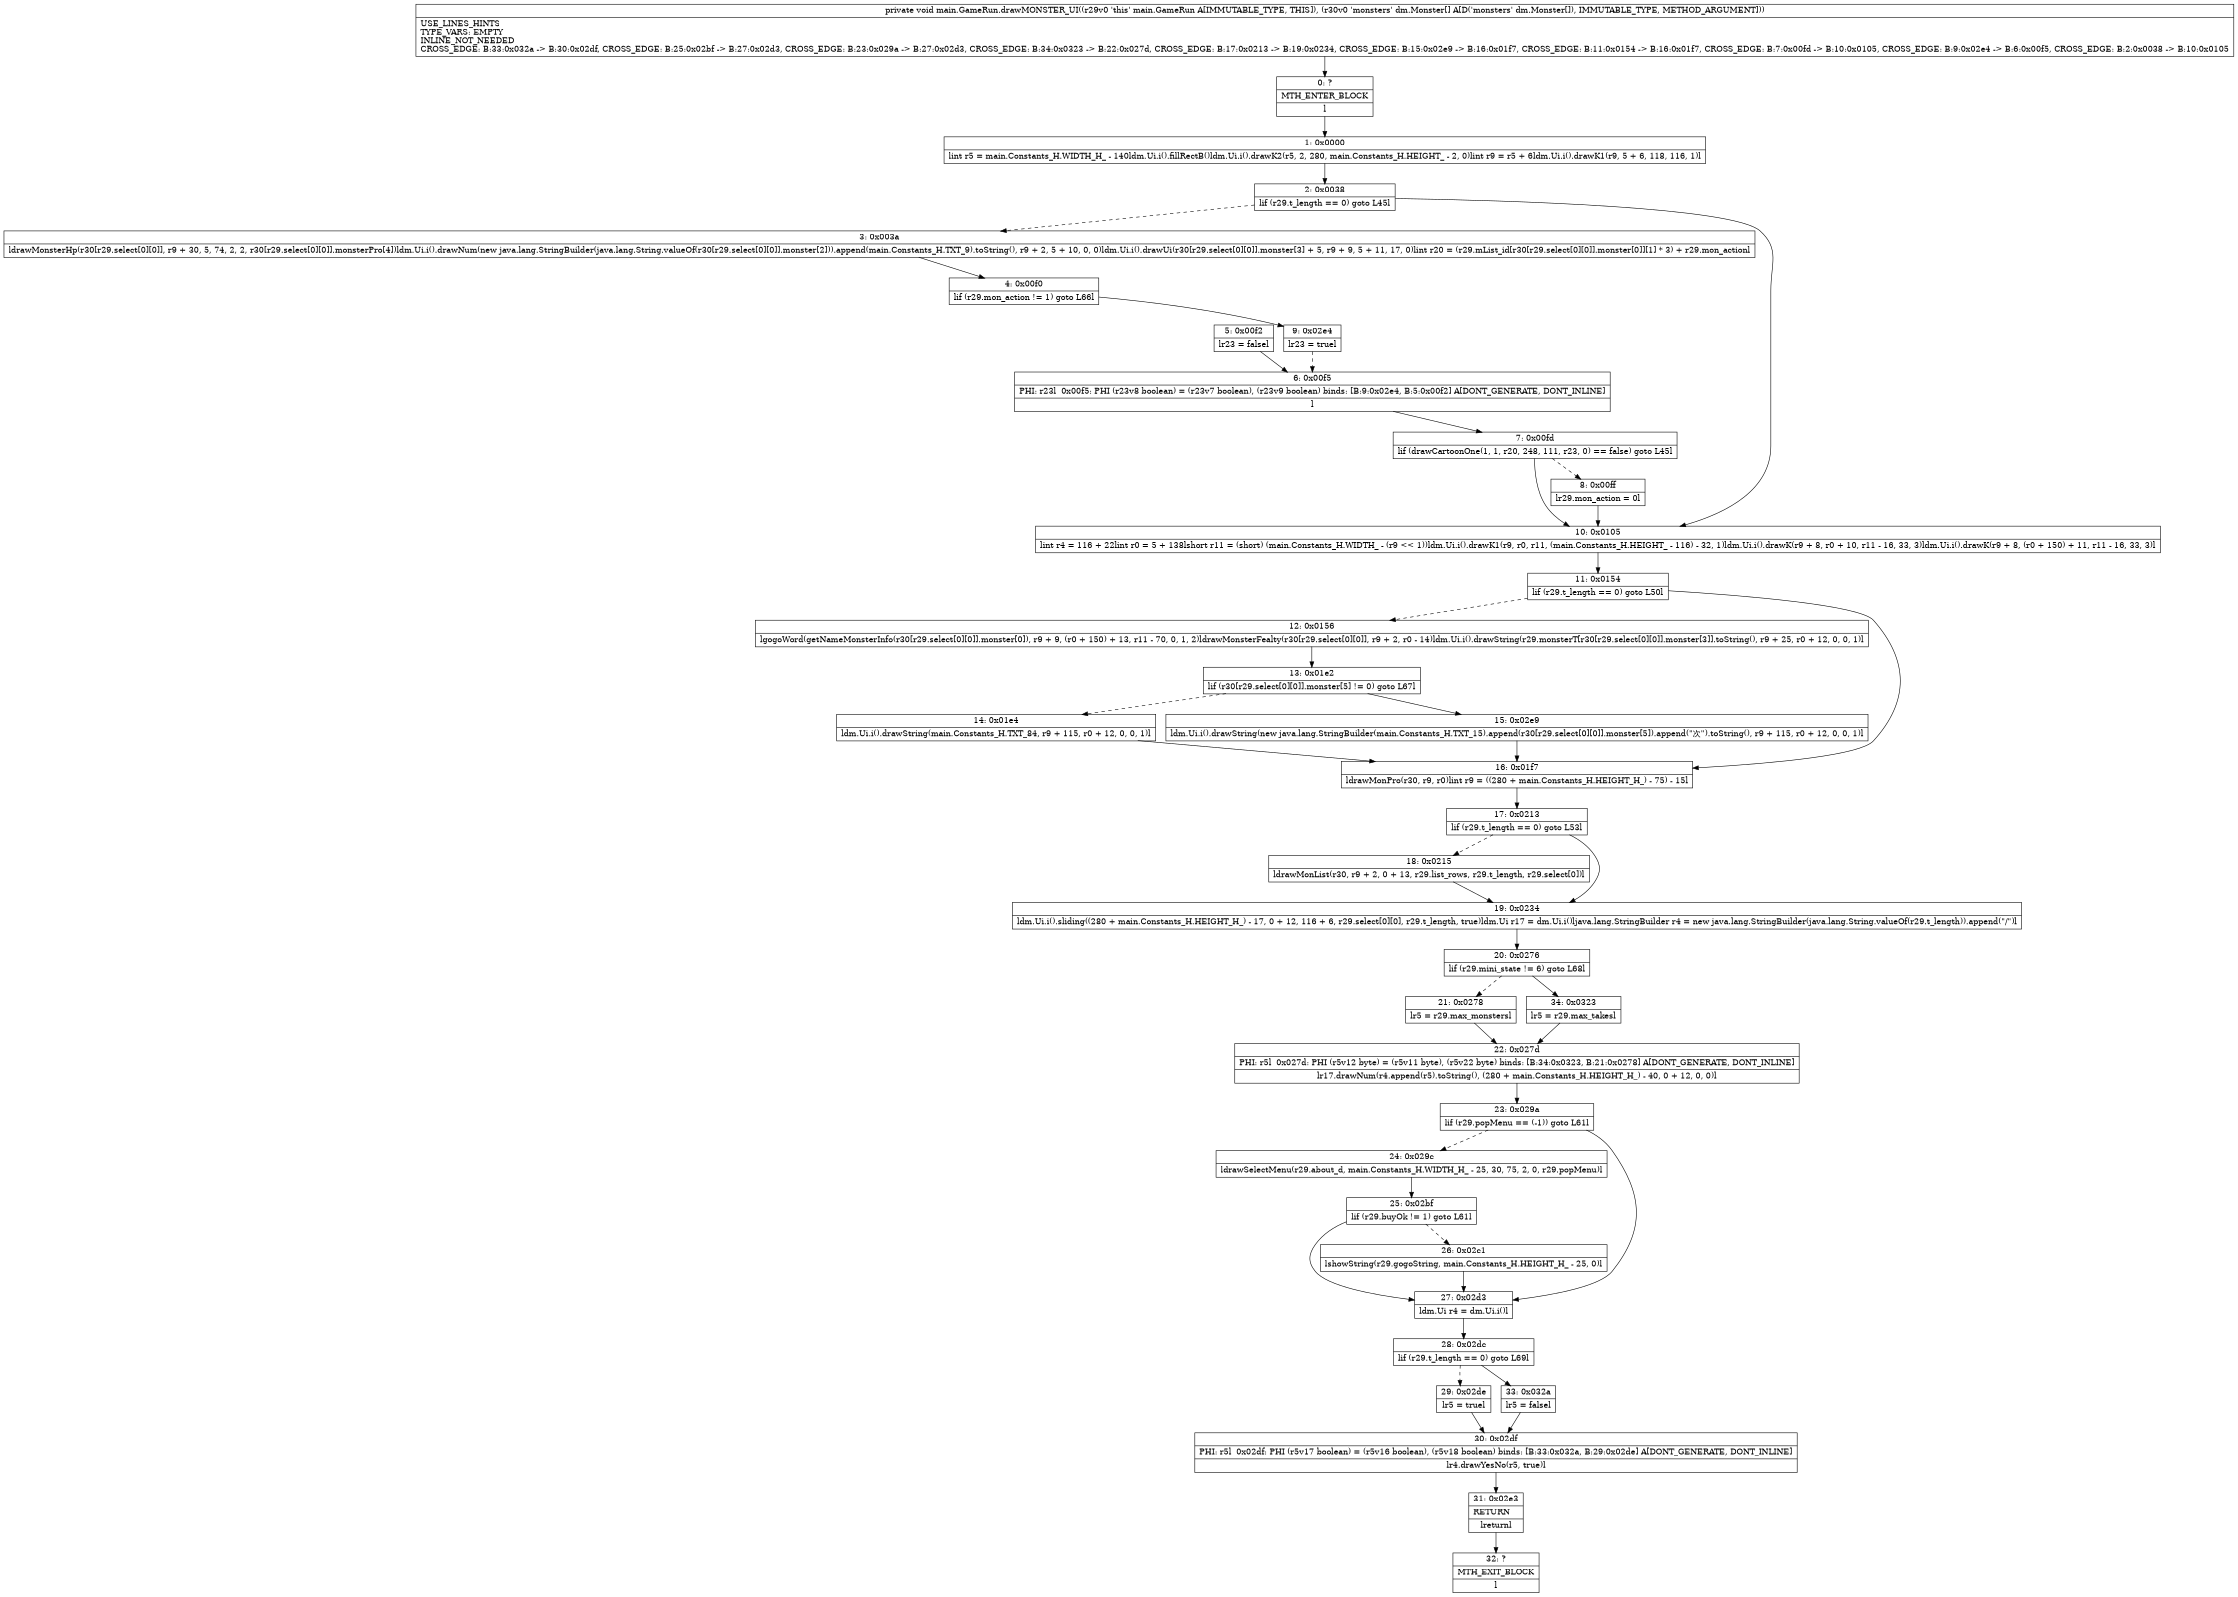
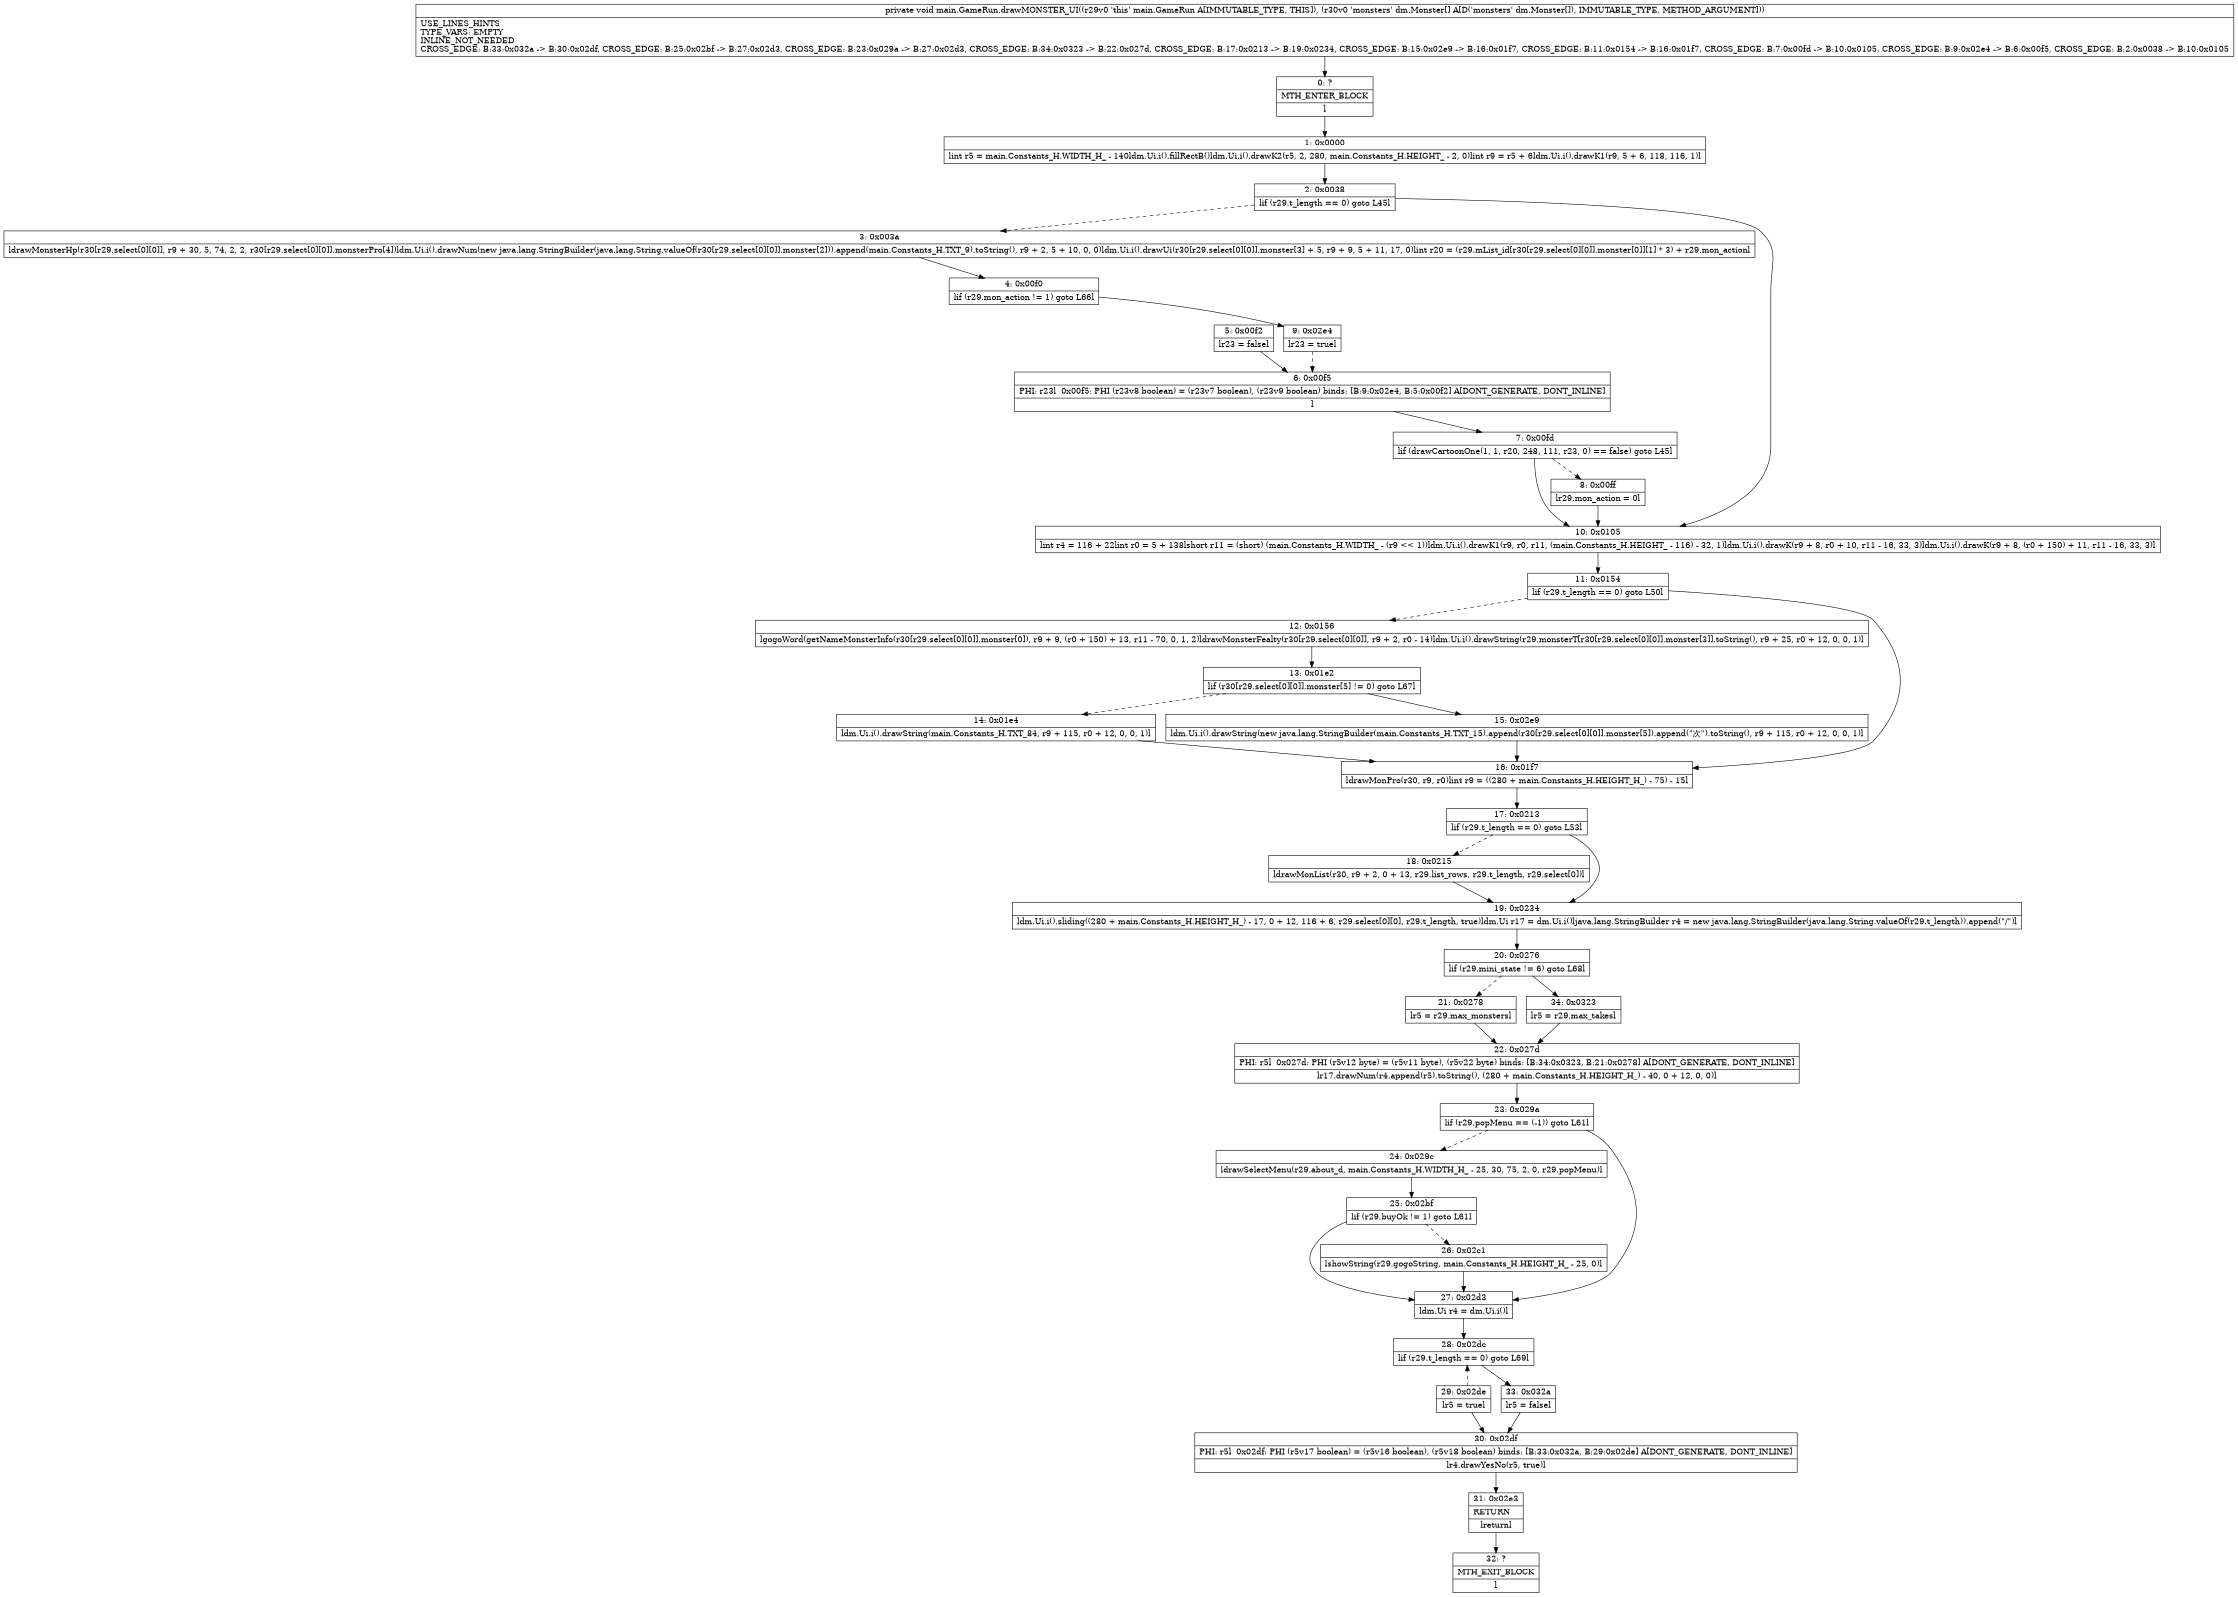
(1460, 1373) -> (1467, 1378)
